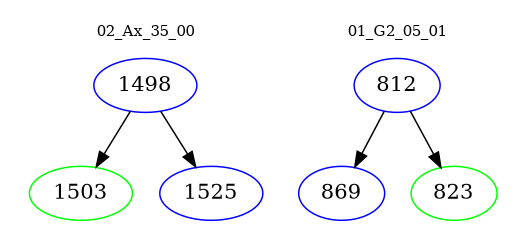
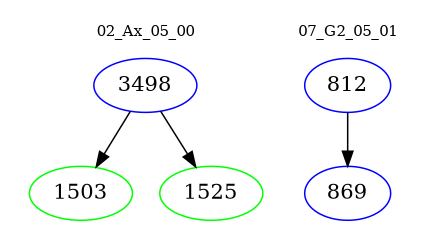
(146, 32) -> (146, 32)
(398, 32) -> (348, 32)
(145, 85) -> (145, 85)
(211, 193) -> (211, 193)
(454, 193) -> none
